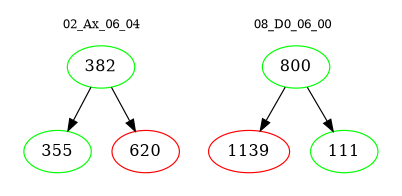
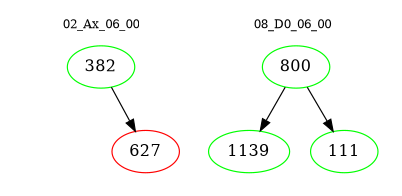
(102, 25) -> (102, 25)
(58, 152) -> none
(146, 152) -> (146, 152)
(249, 152) -> (249, 152)
